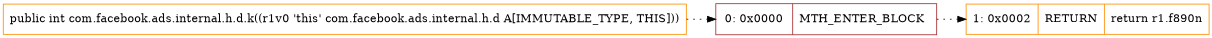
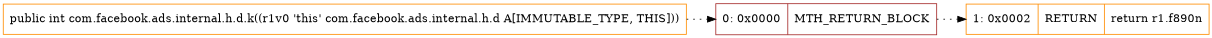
(862, 19) -> (862, 19)
